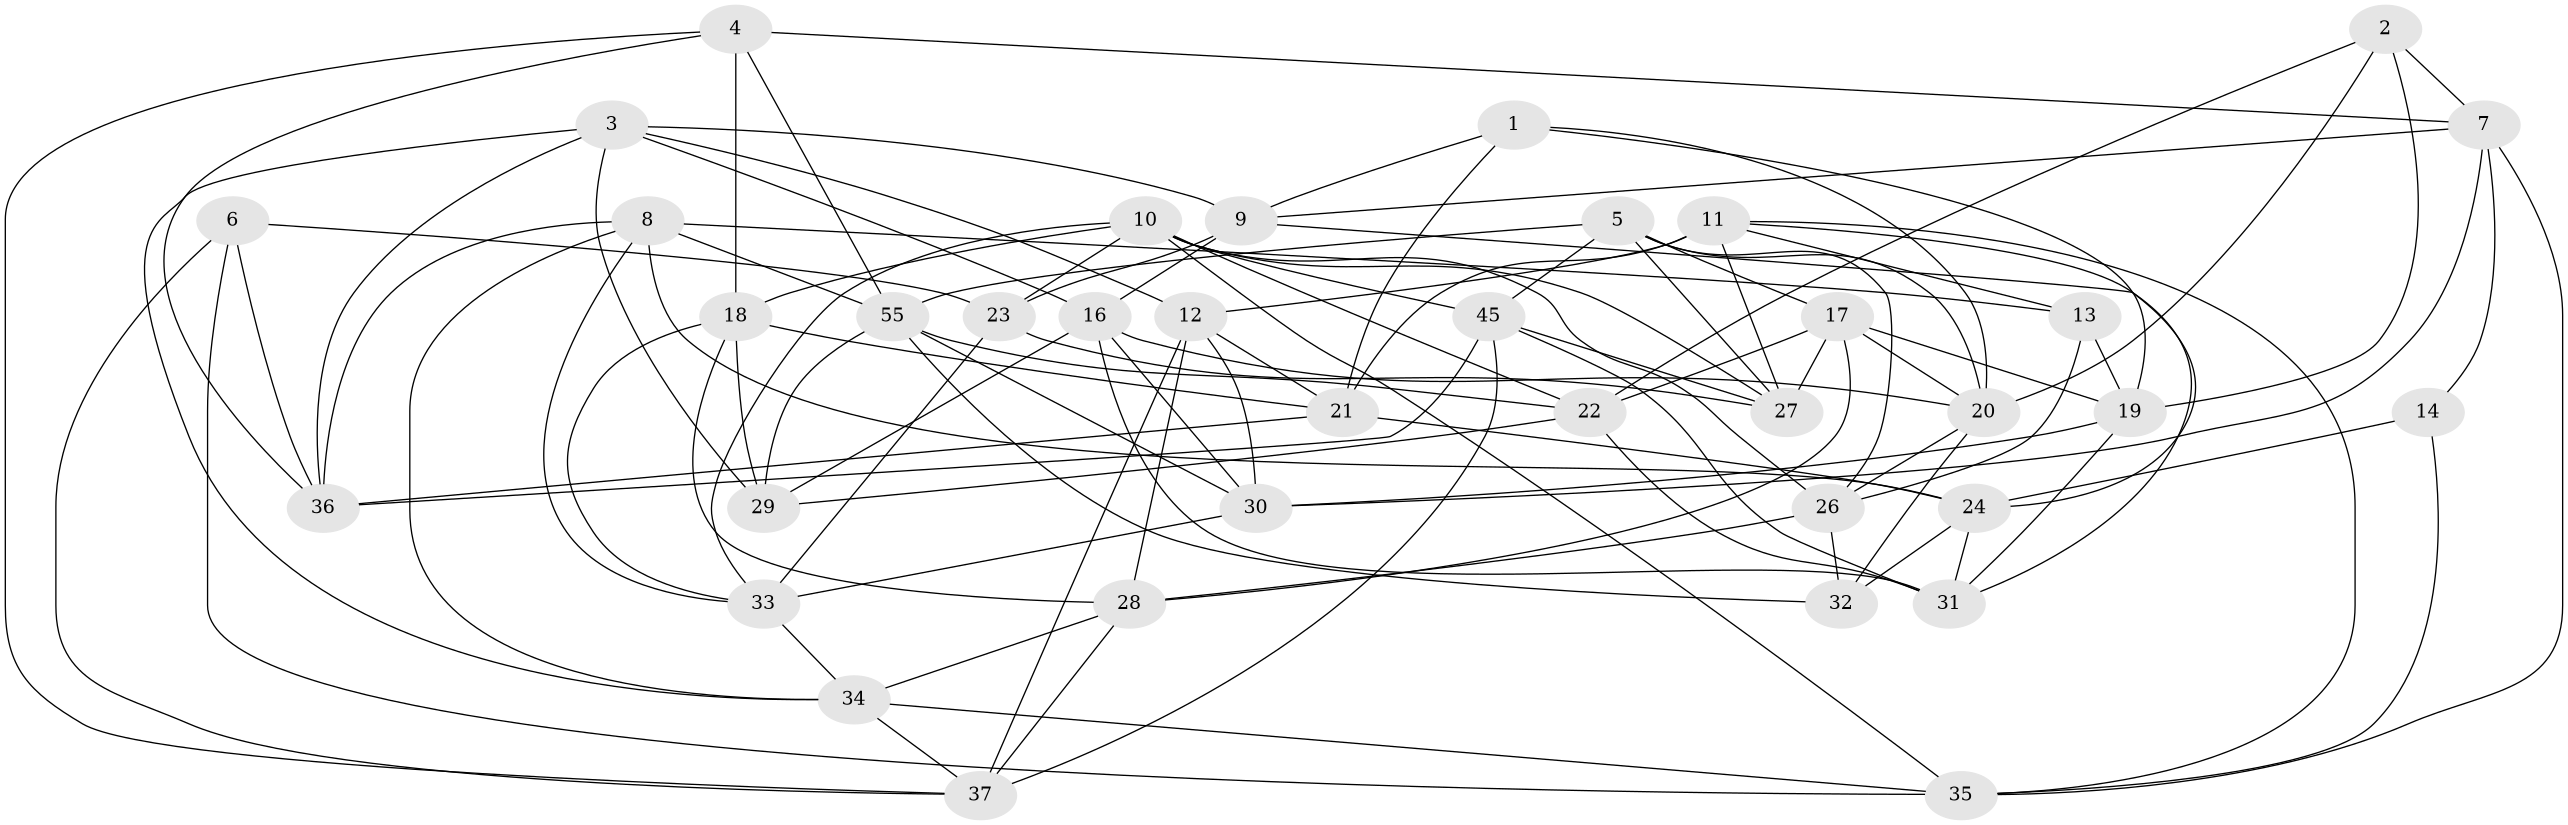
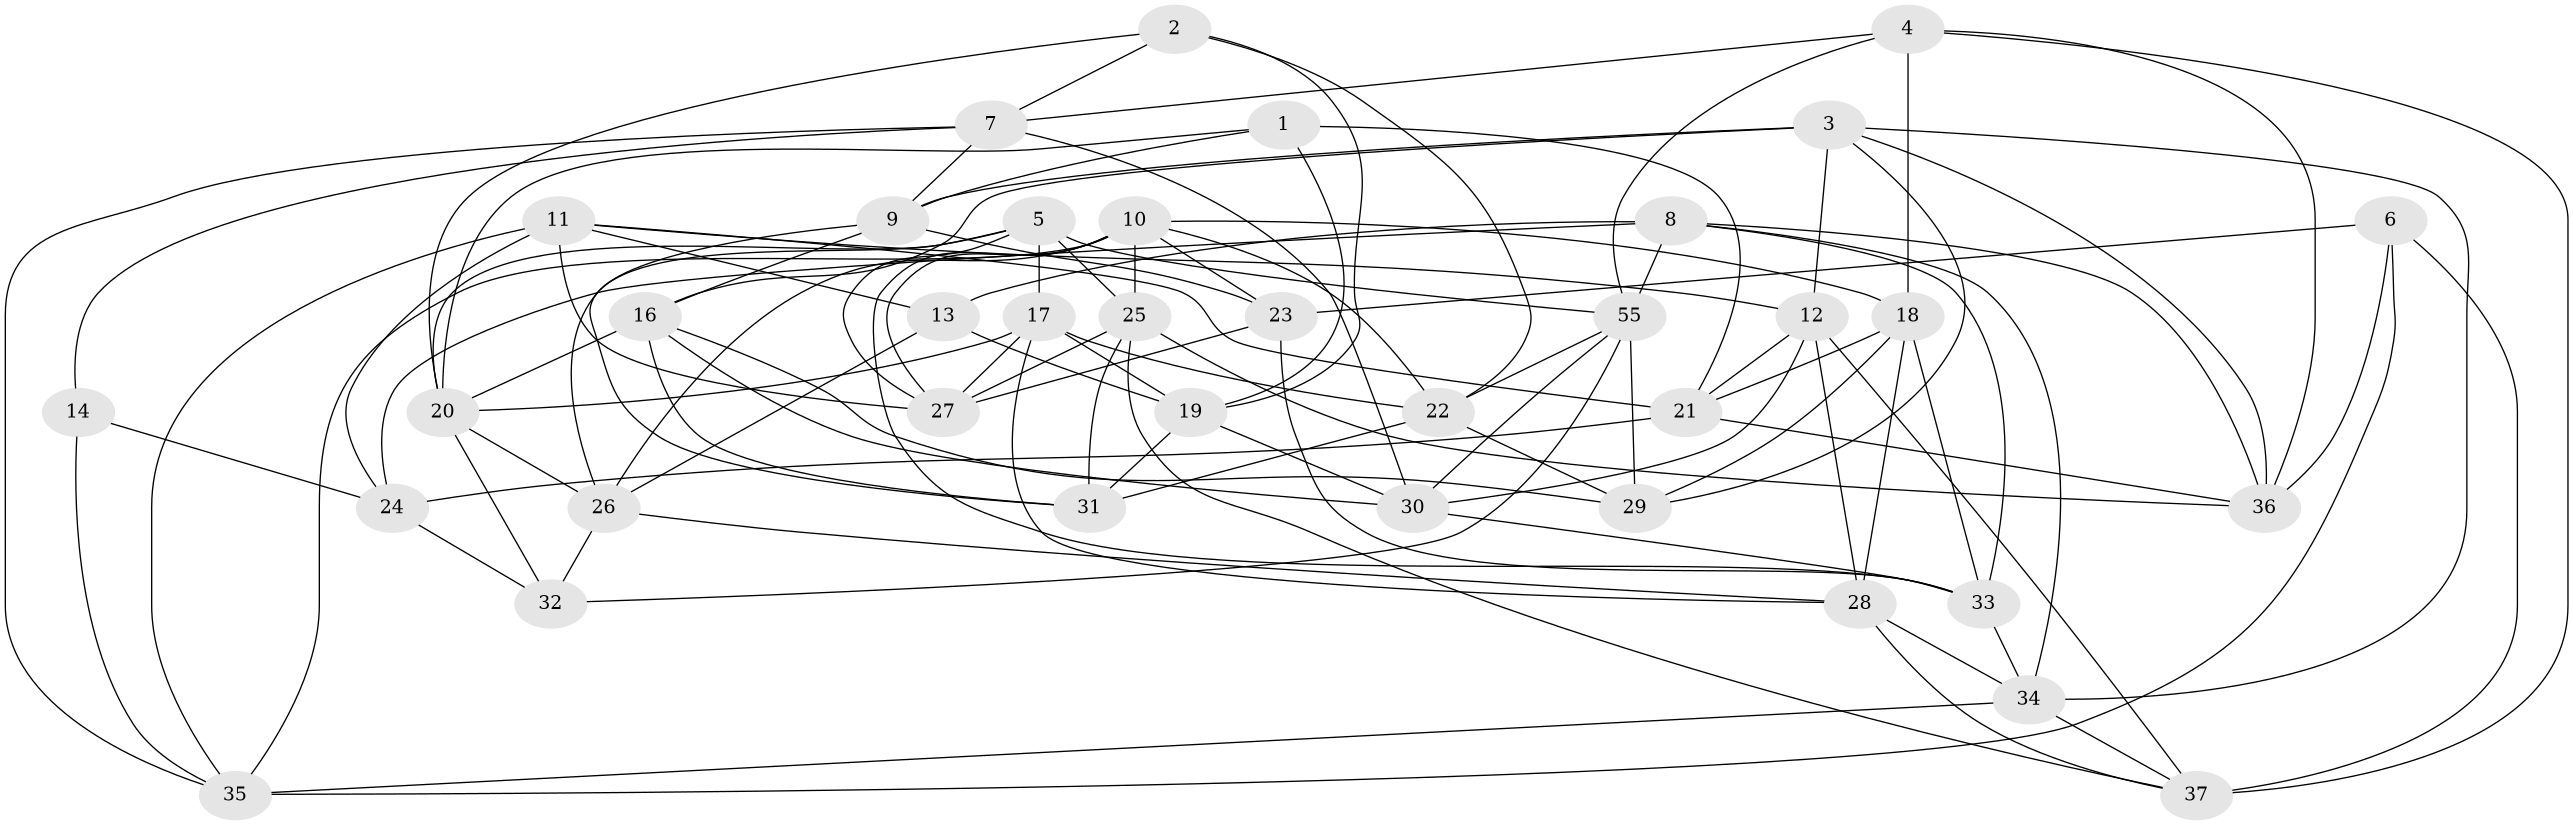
(1489, 317) -> (1135, 317)
(1962, 556) -> none
